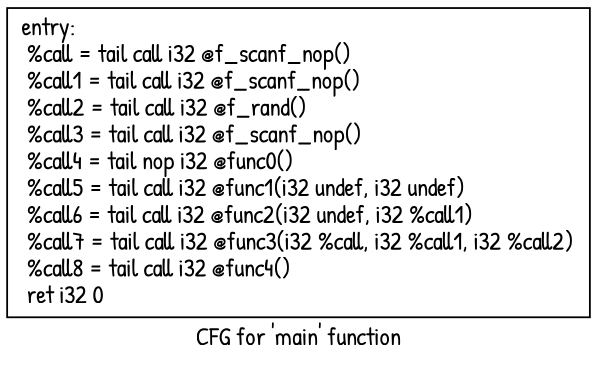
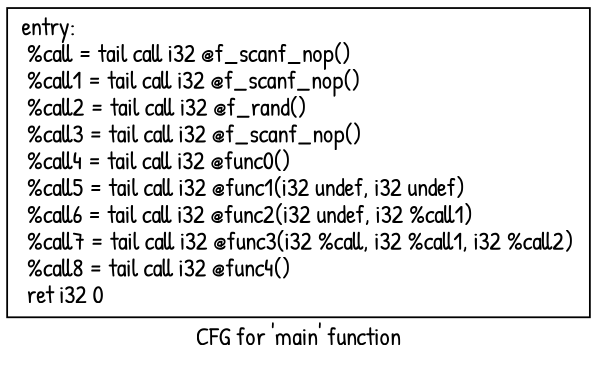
(158, 162) -> (156, 162)
